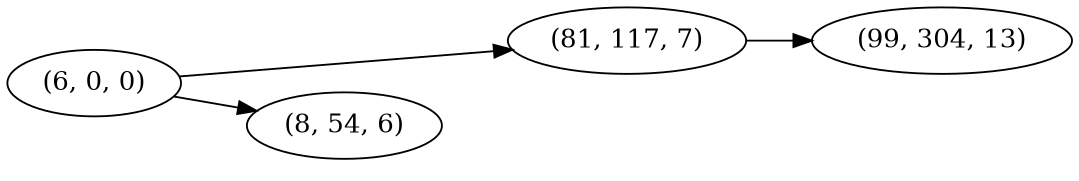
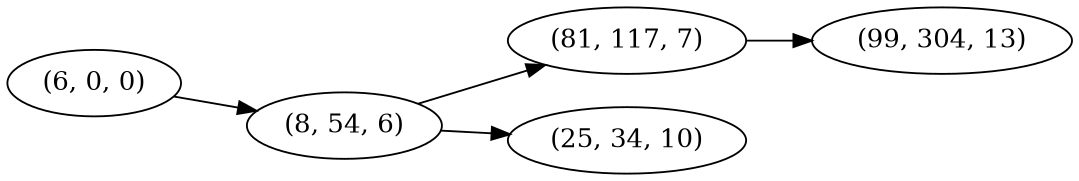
(337, 64) -> (473, 87)
none -> (627, 140)
